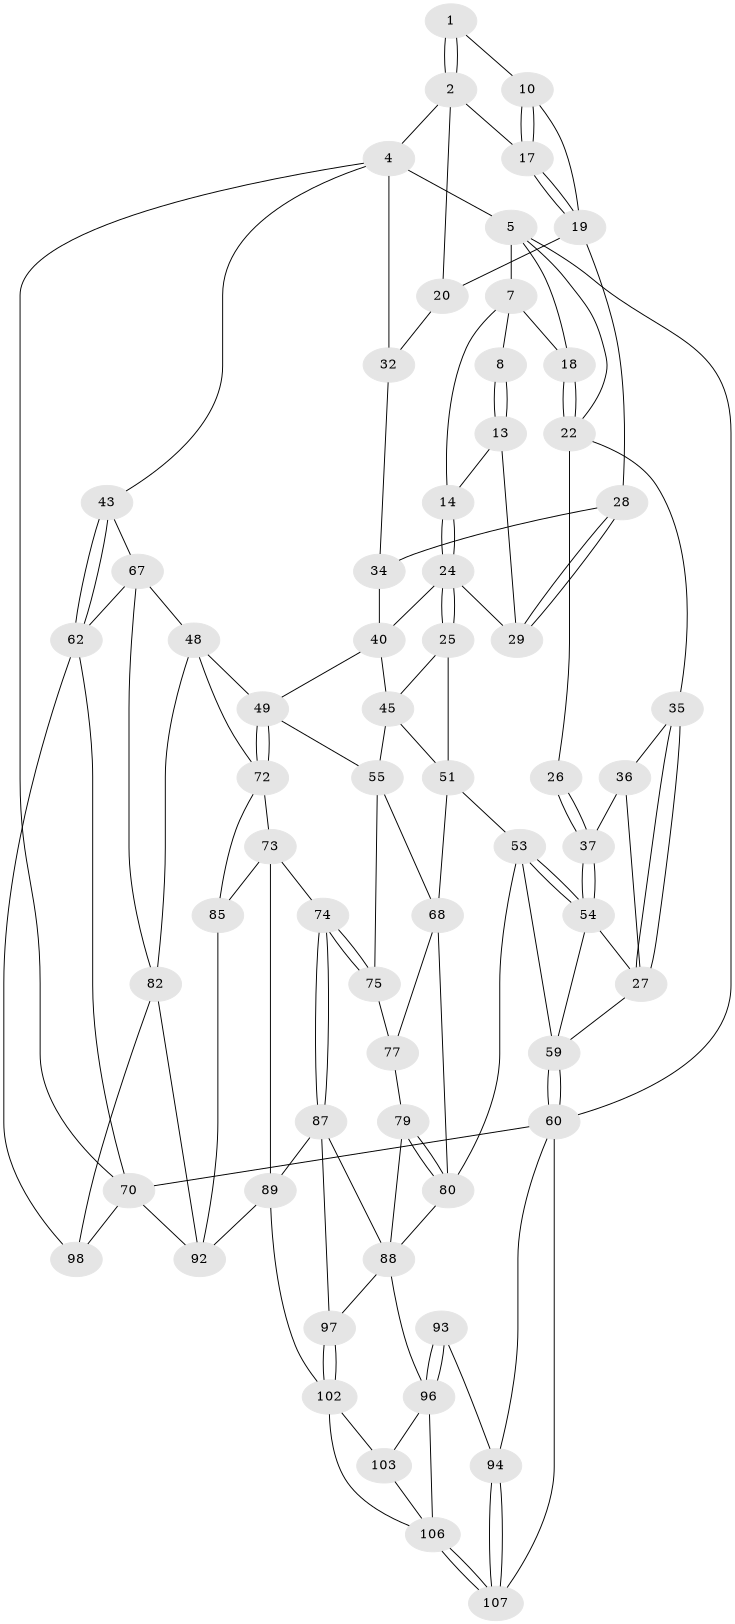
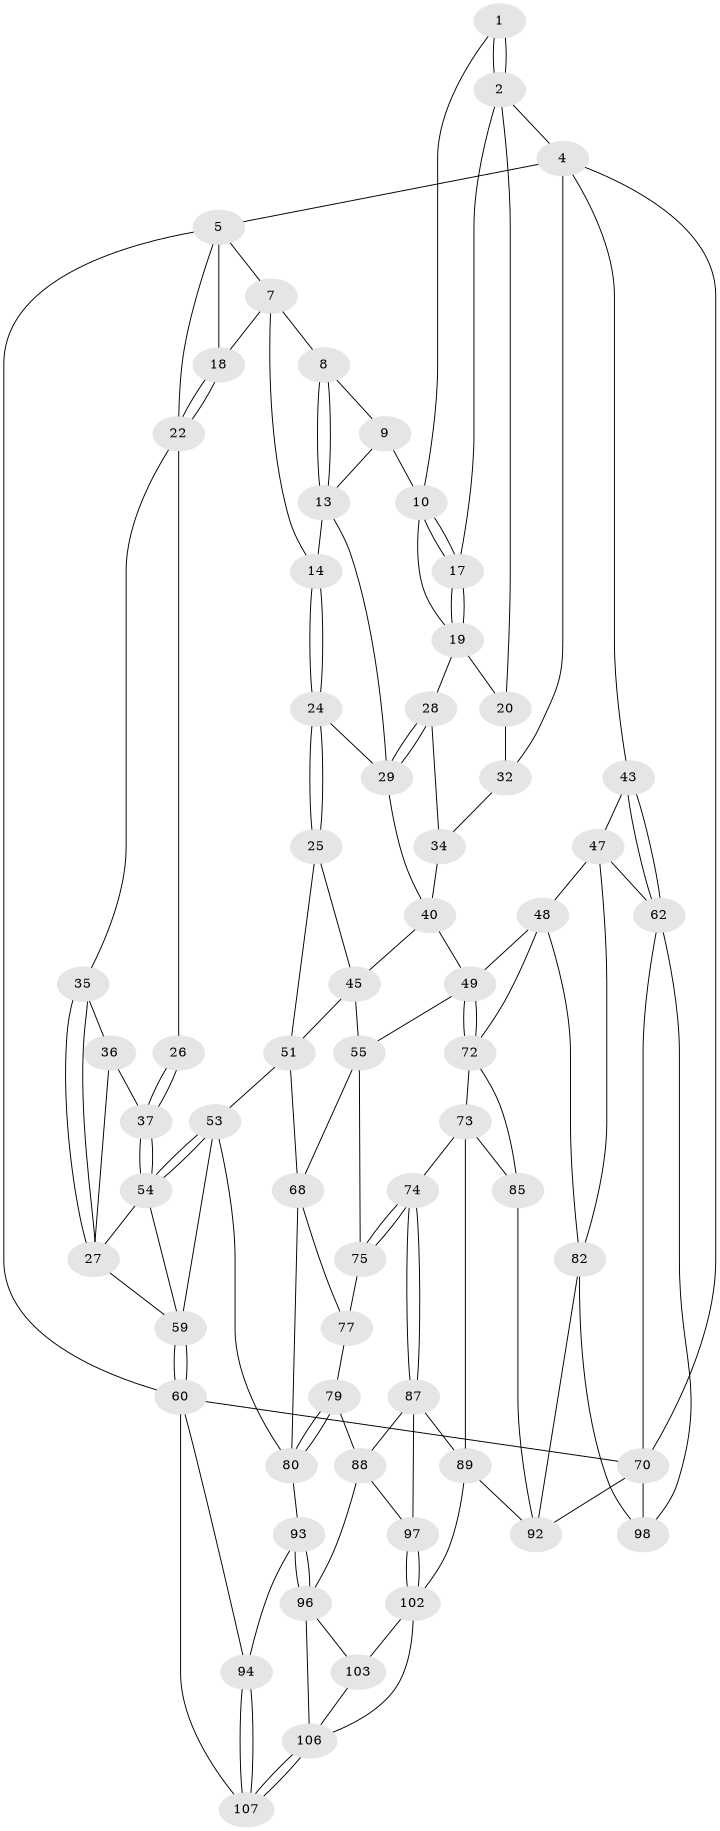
none -> (385, 434)
(138, 571) -> (598, 847)
(414, 606) -> (400, 849)
(419, 1225) -> (295, 1500)
